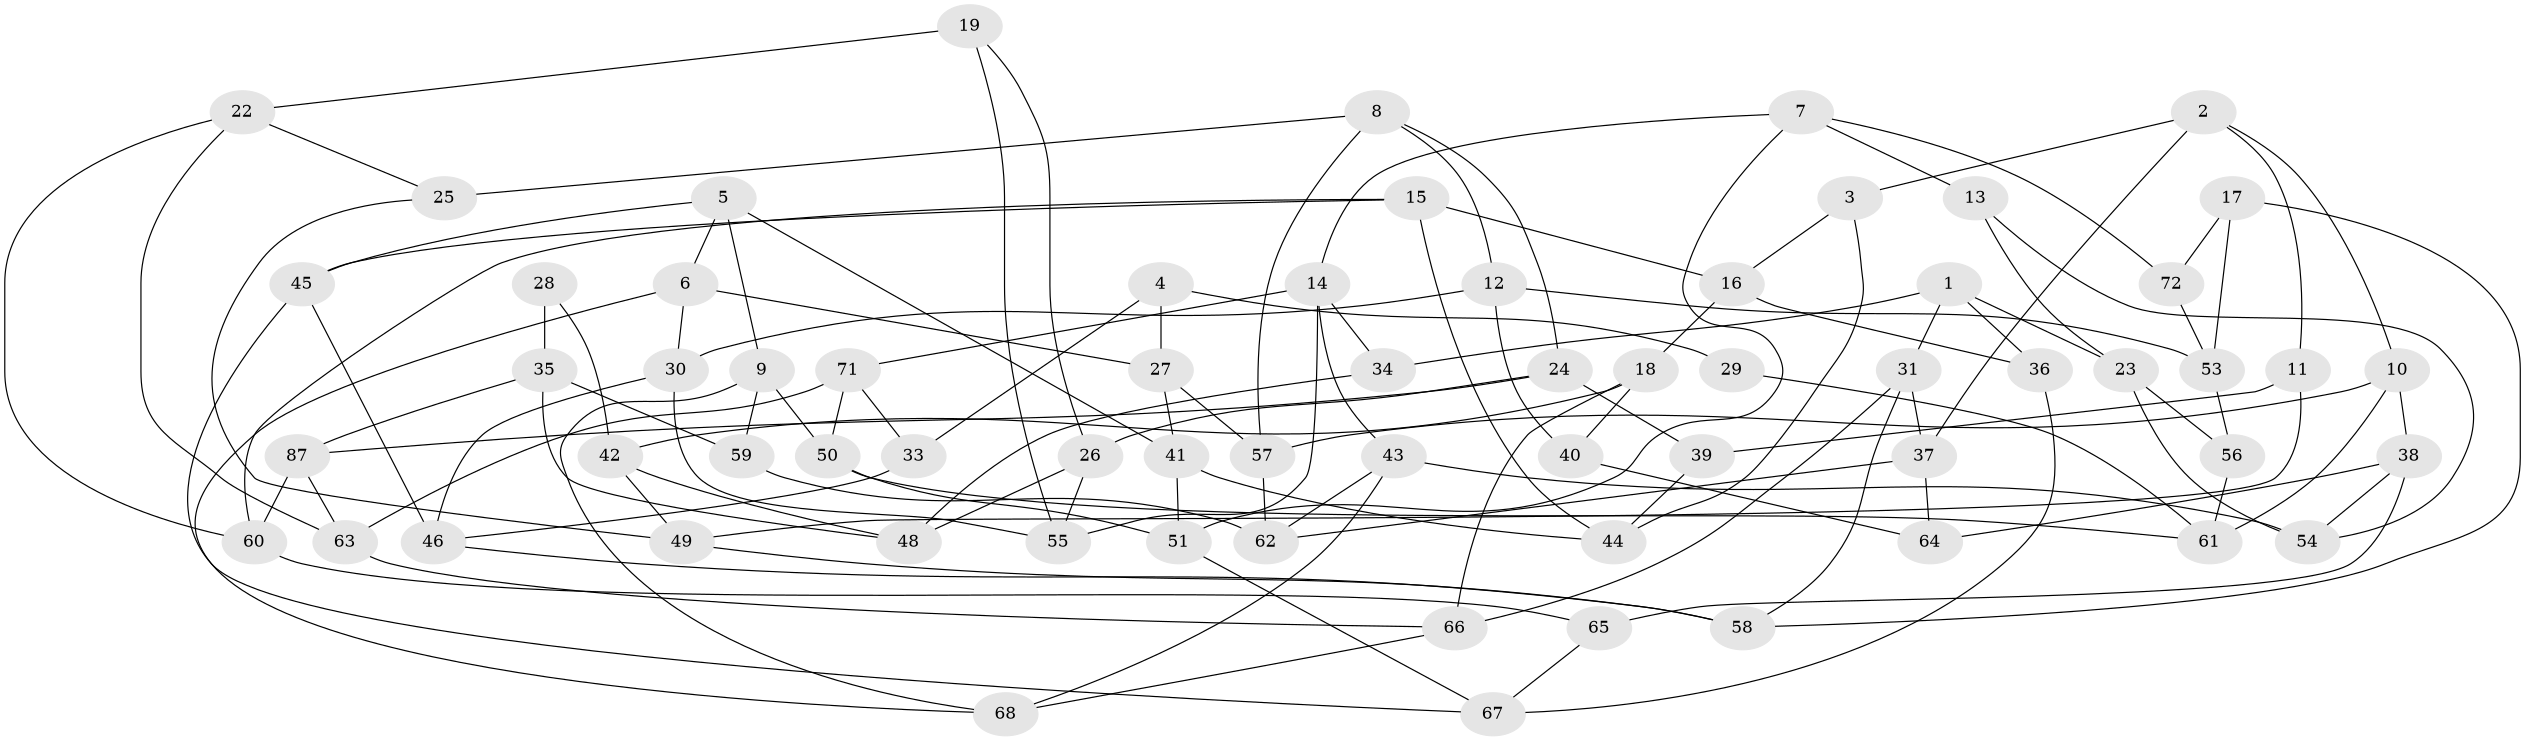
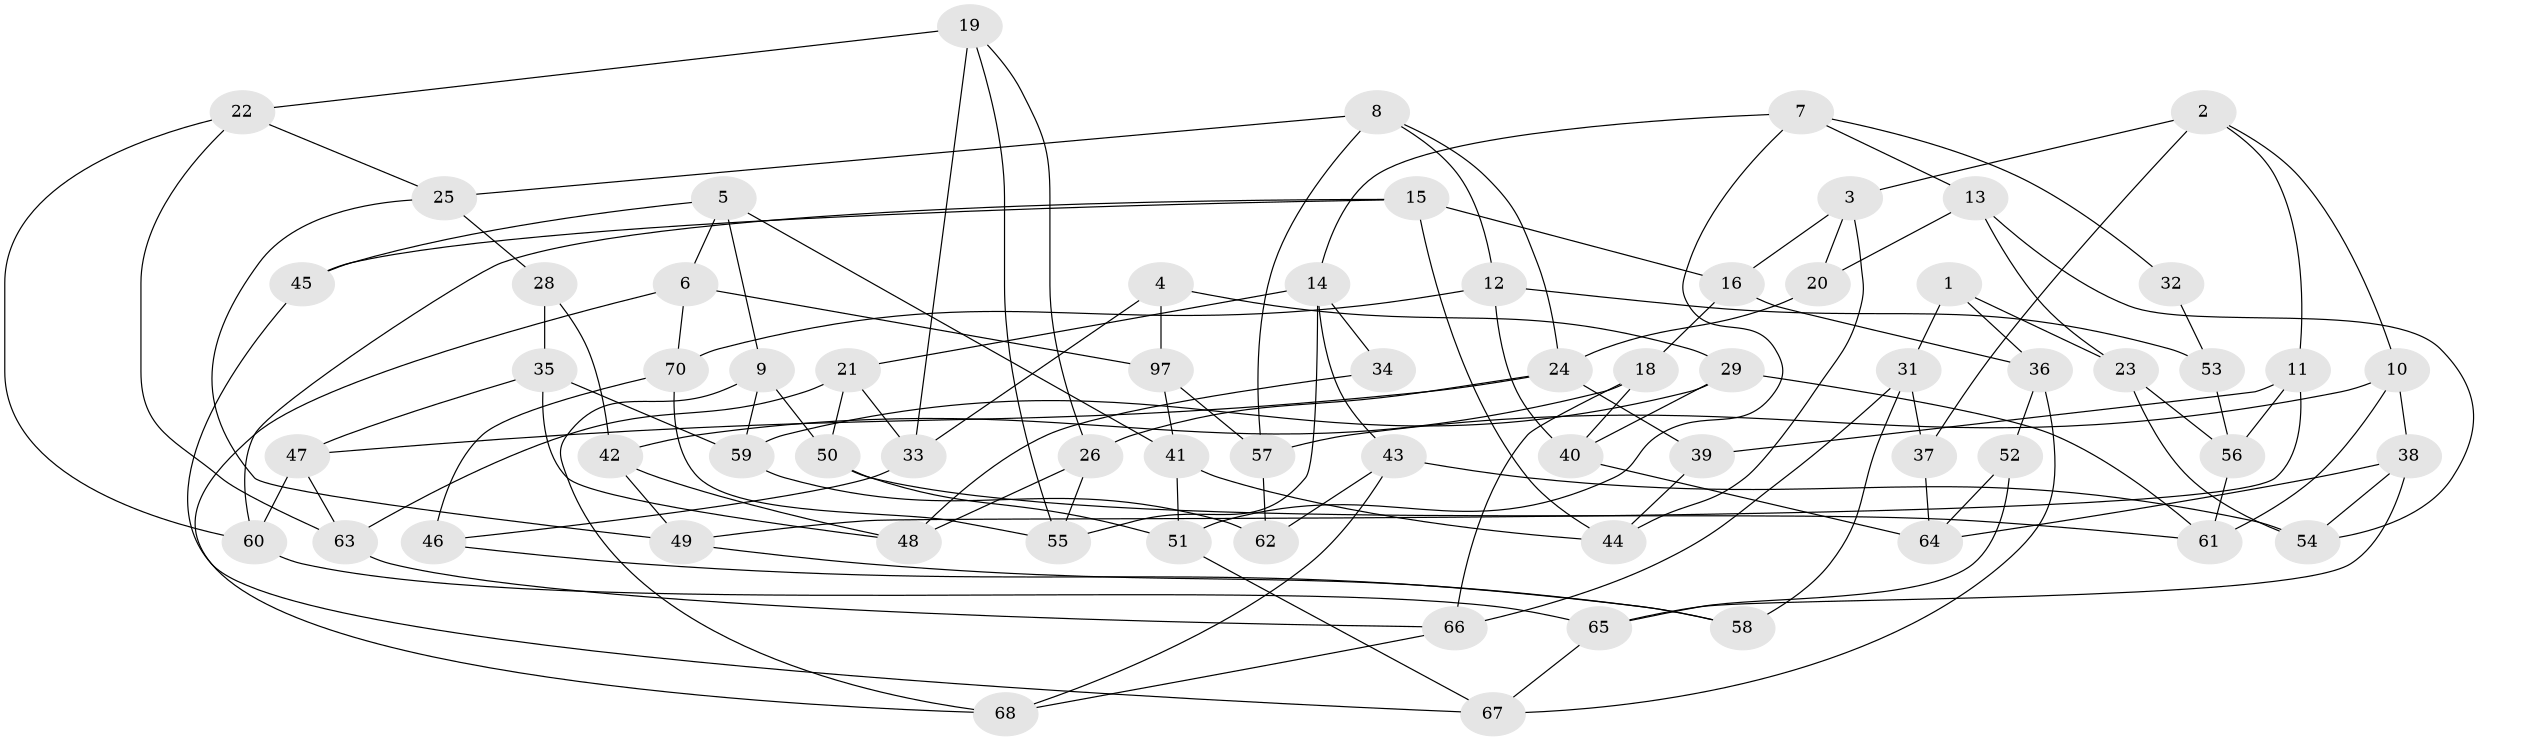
(2232, 198) -> none
none -> (942, 241)
none -> (504, 249)
none -> (1818, 284)
(2172, 284) -> (2172, 284)
(1668, 332) -> none
(676, 370) -> (676, 370)
(848, 370) -> (848, 370)
(1161, 370) -> (1161, 370)
none -> (1662, 408)
(368, 413) -> none
none -> (2265, 413)
none -> (1284, 418)
(297, 456) -> (297, 456)
none -> (2010, 456)
(1595, 499) -> none
